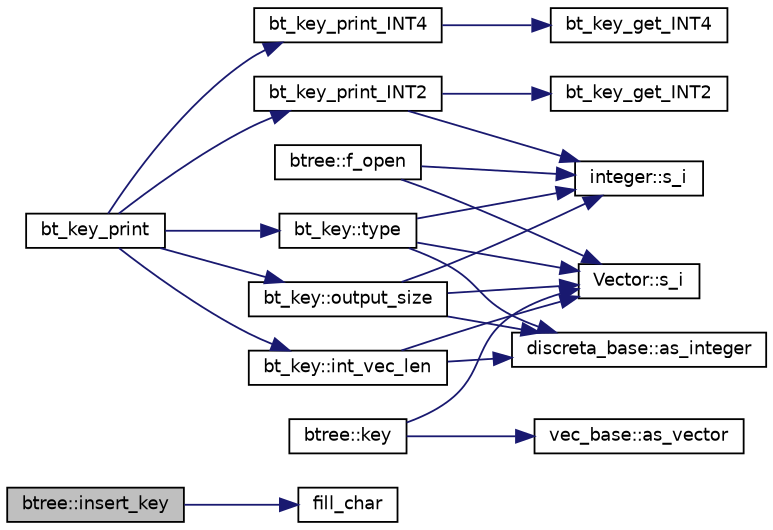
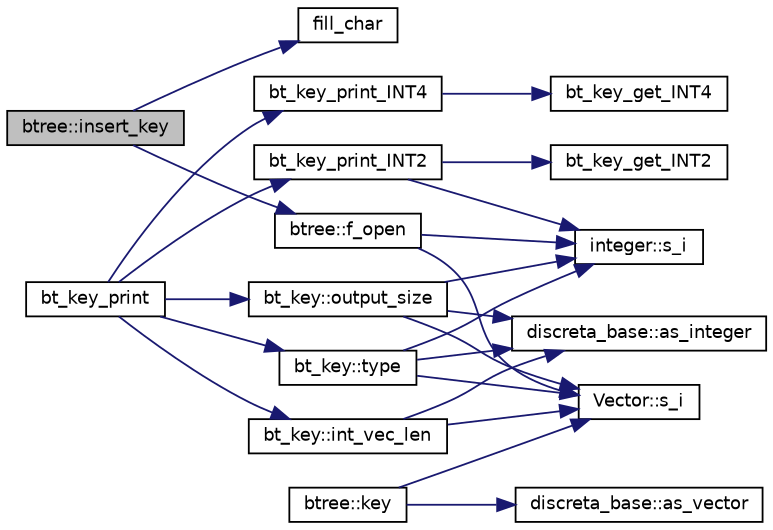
none -> (208, 179)
(639, 436) -> (639, 505)
